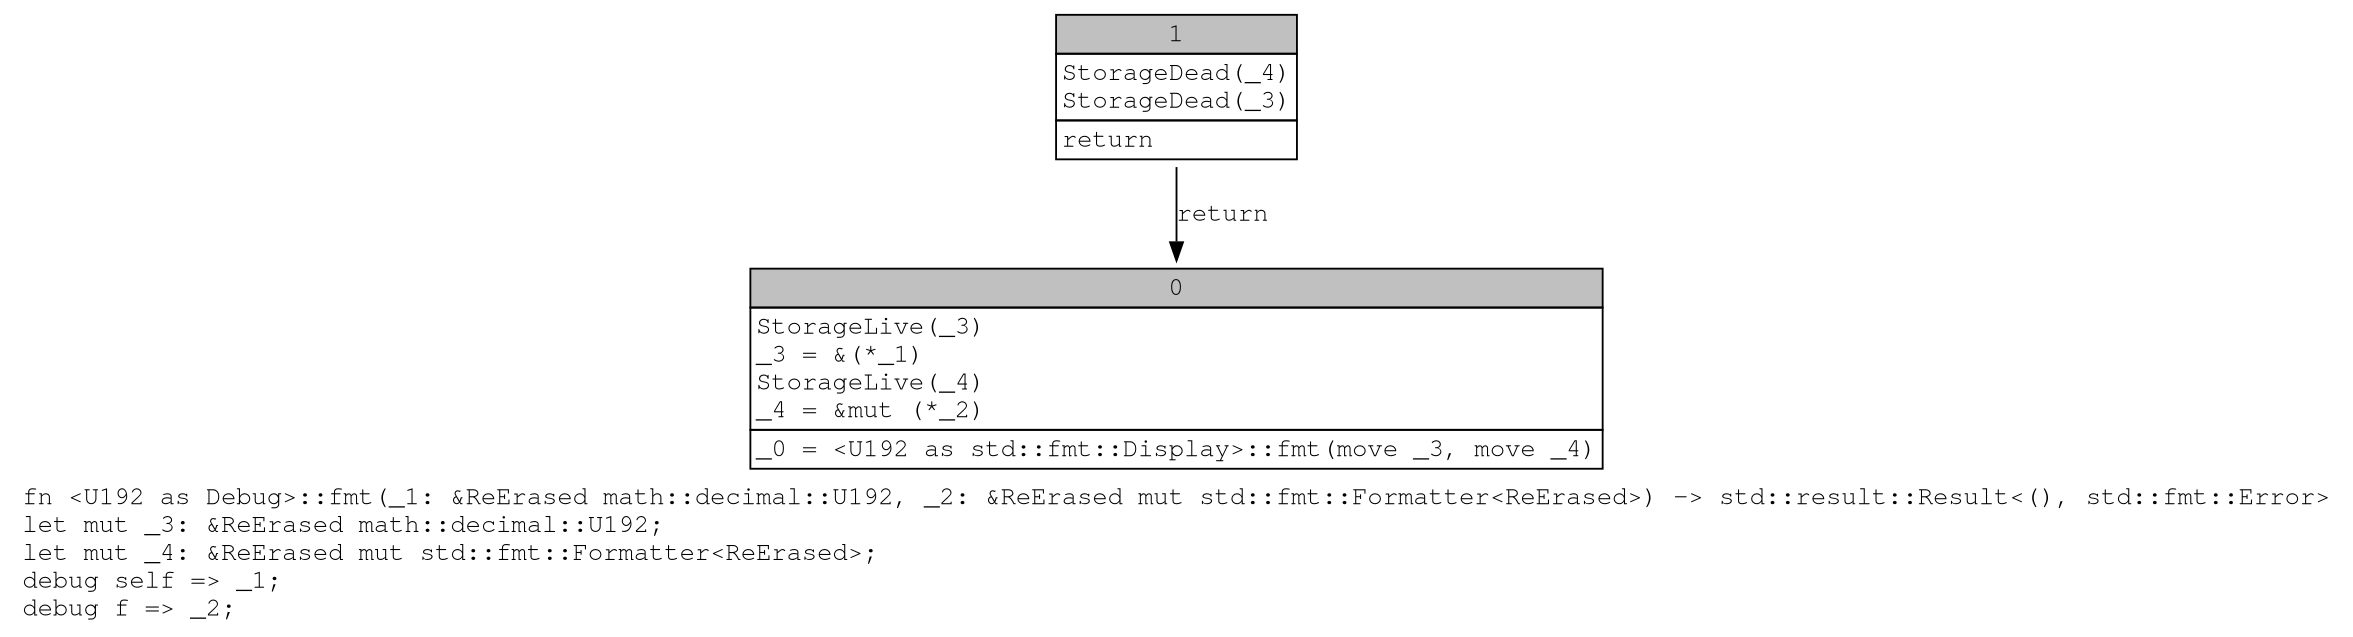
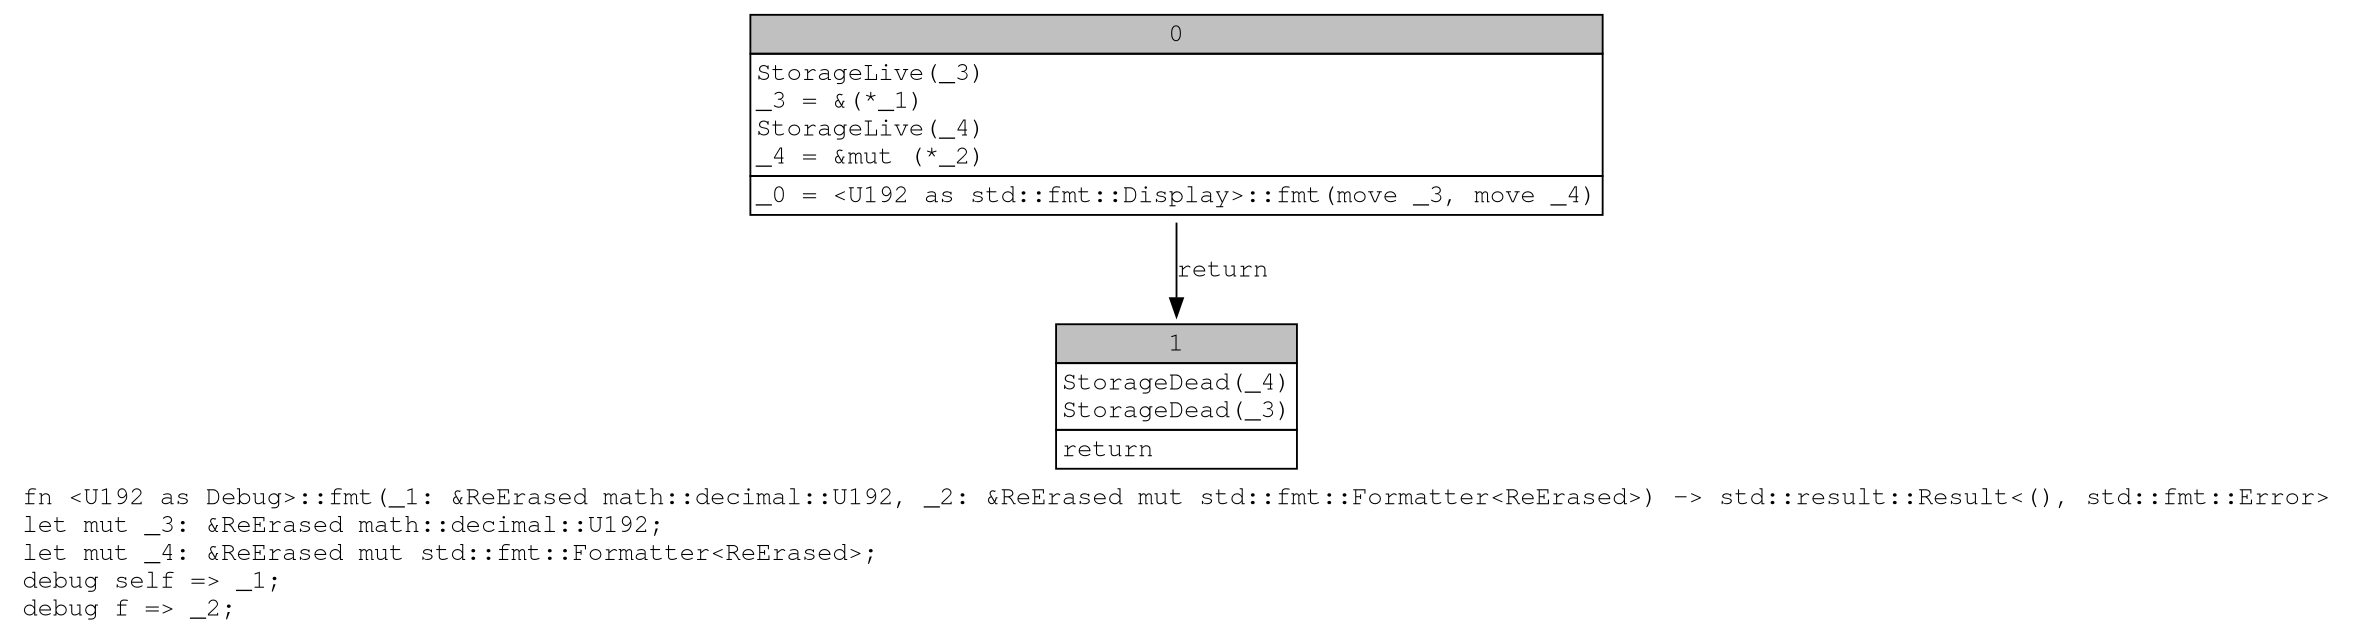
(1177, 204) -> (1177, 260)
